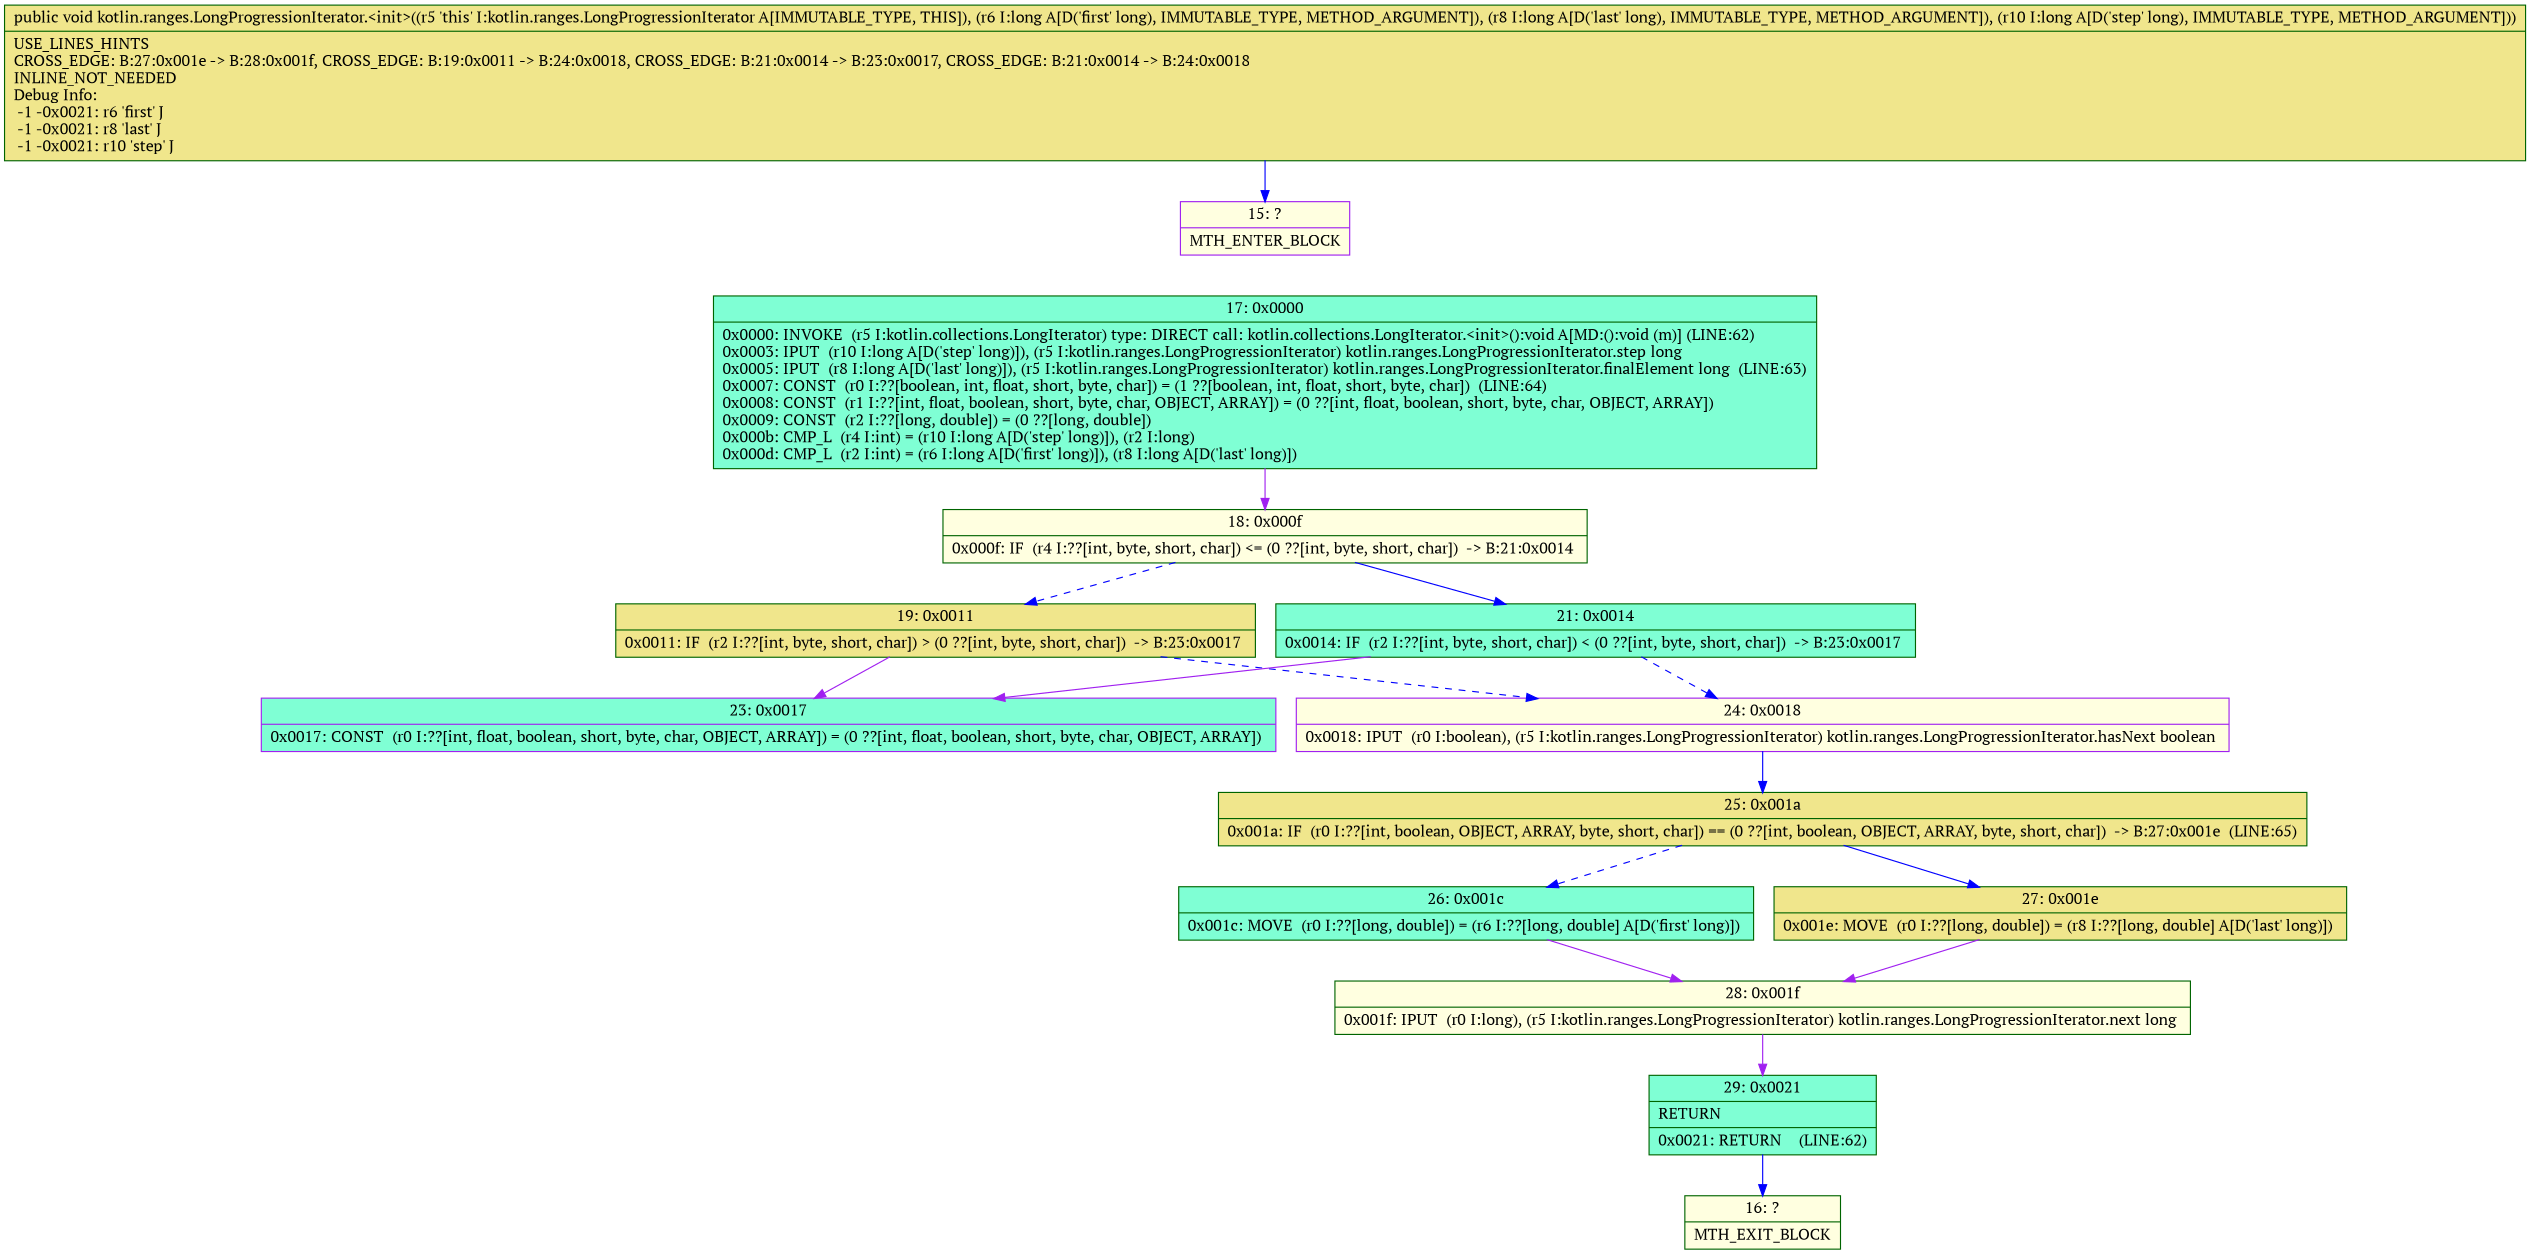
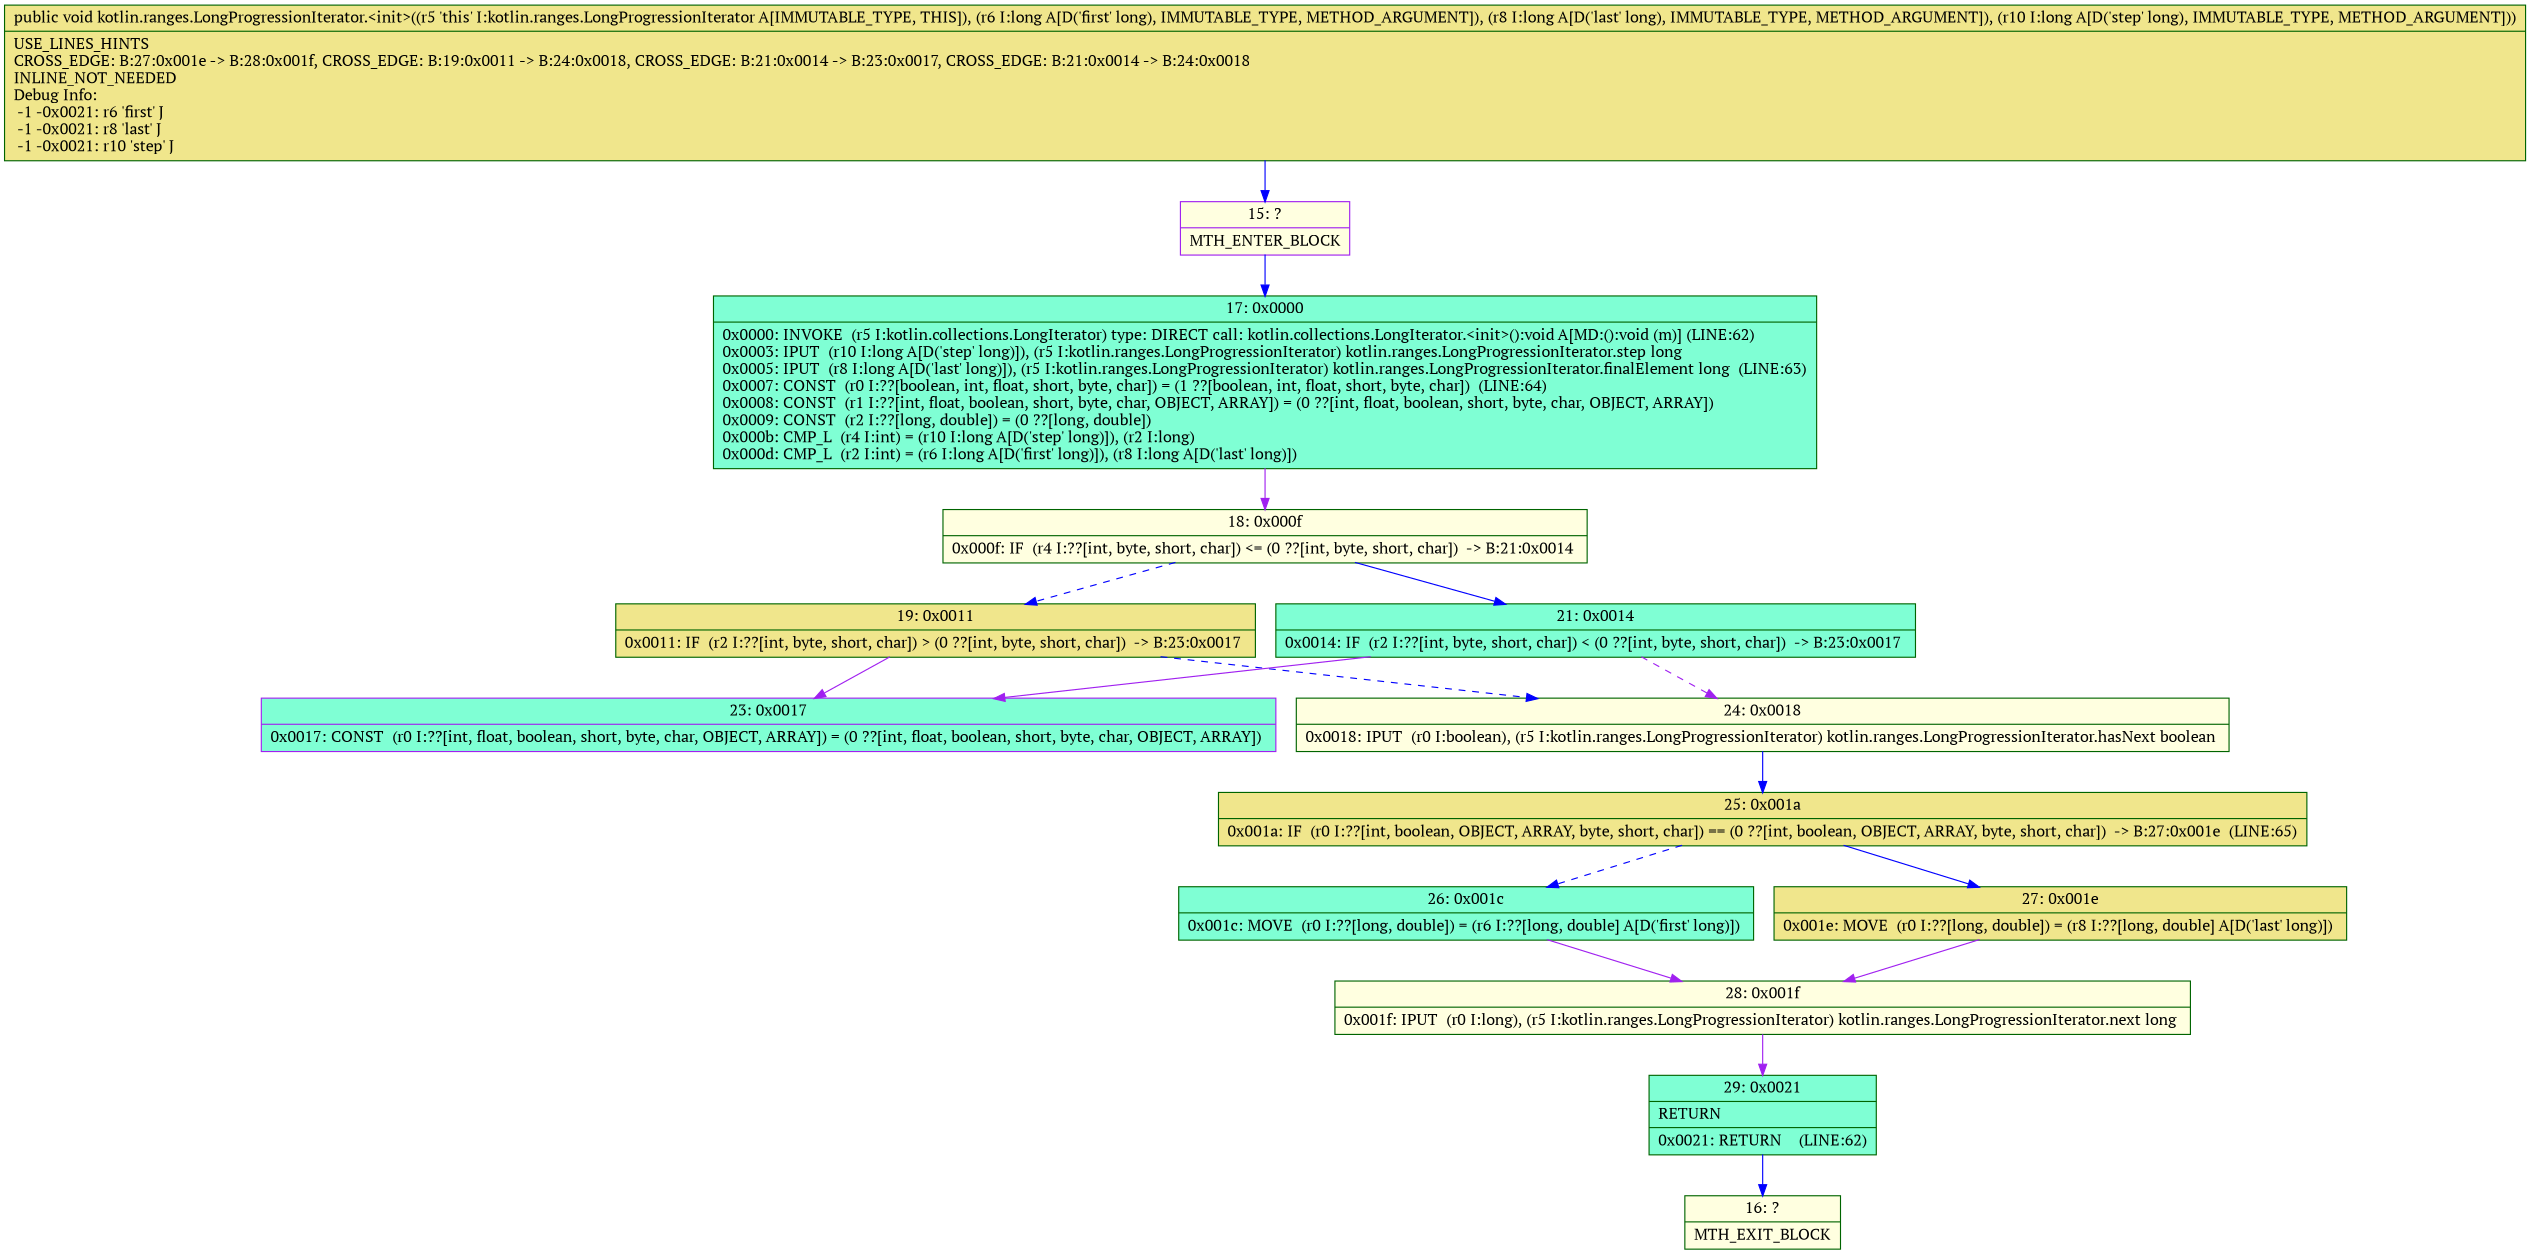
none -> (1265, 270)
(1674, 675) -> (1674, 675)
(1763, 725) -> (1763, 725)
